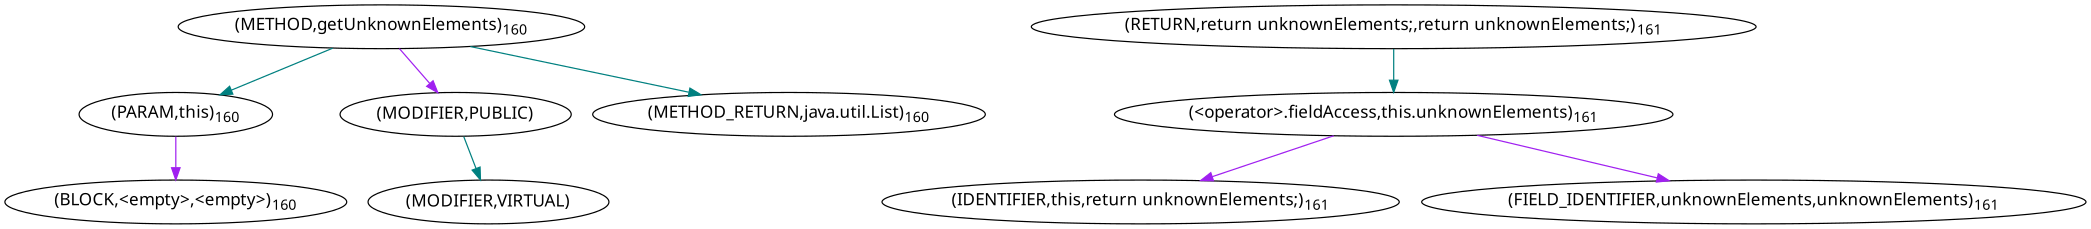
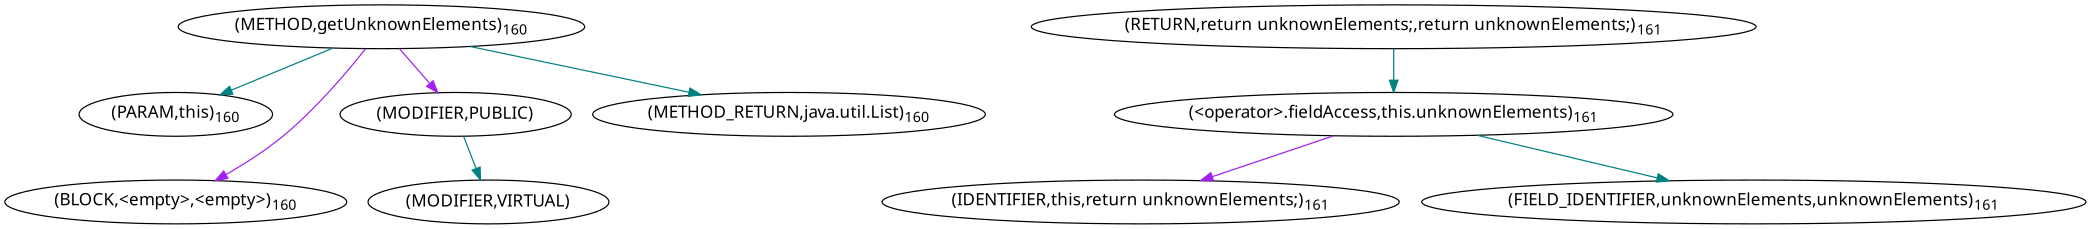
(176, 152) -> (302, 119)
(1567, 157) -> (1567, 157)
